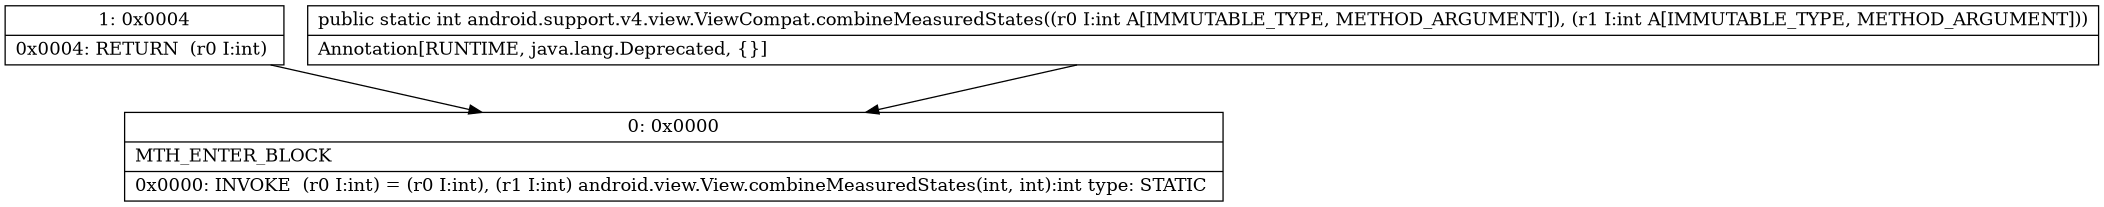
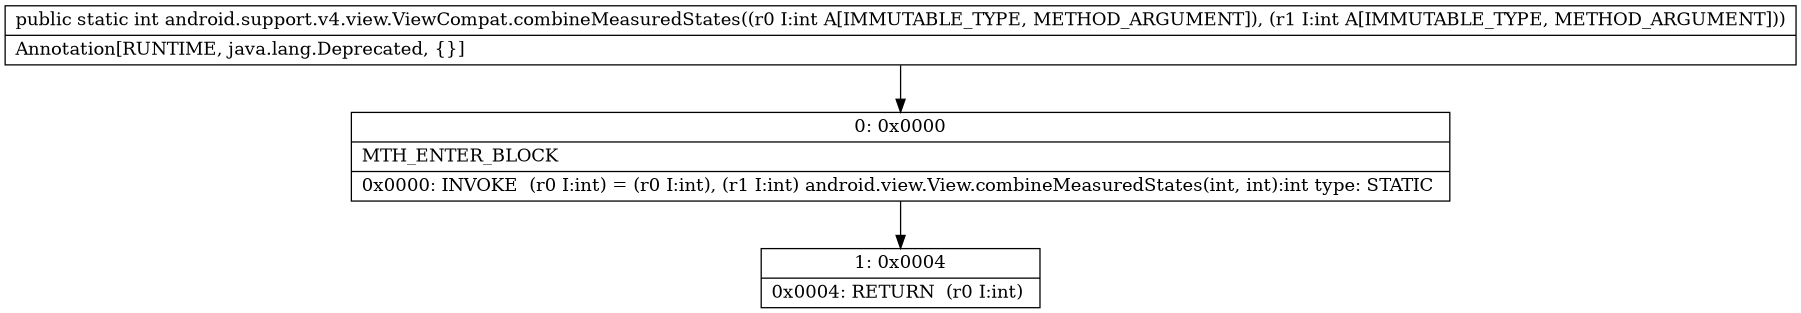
(370, 87) -> (901, 218)
